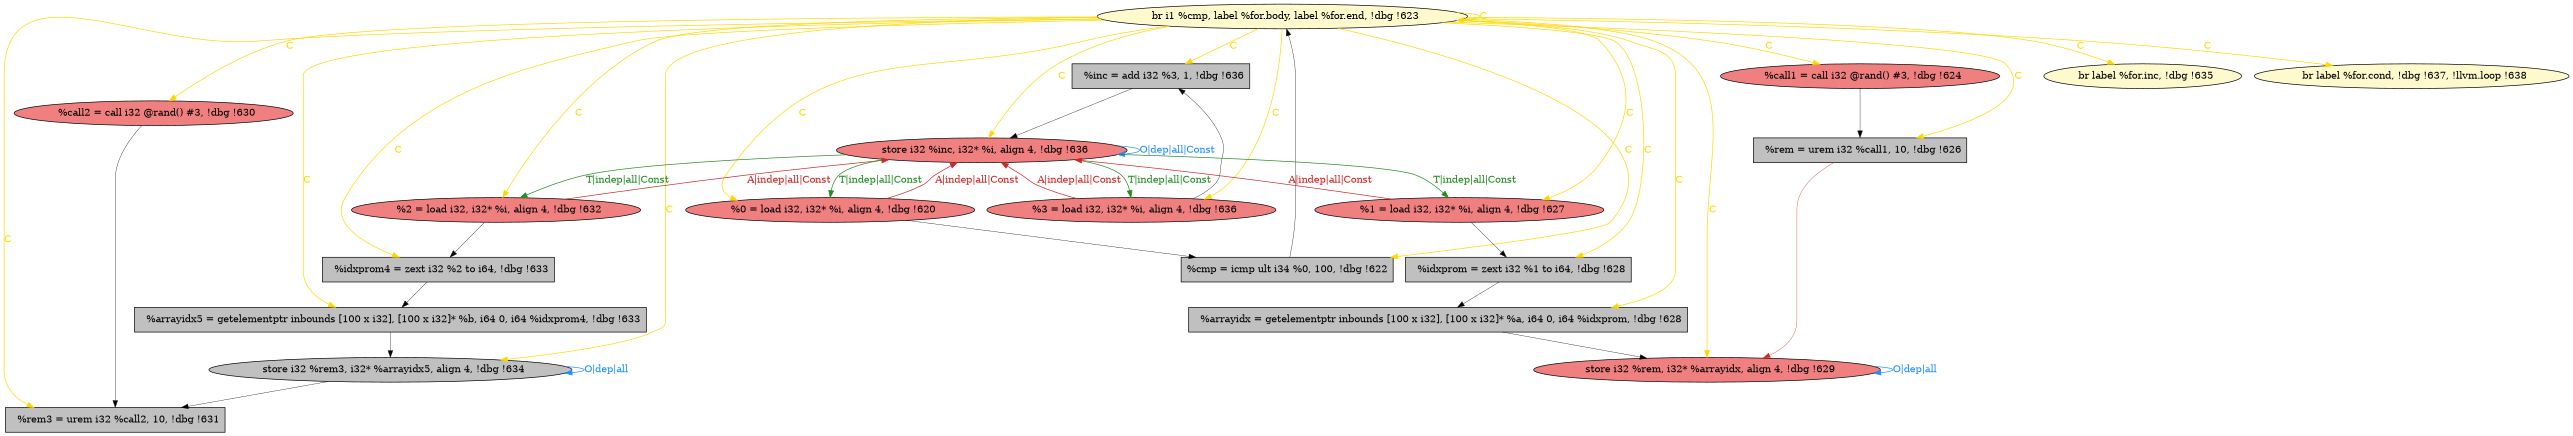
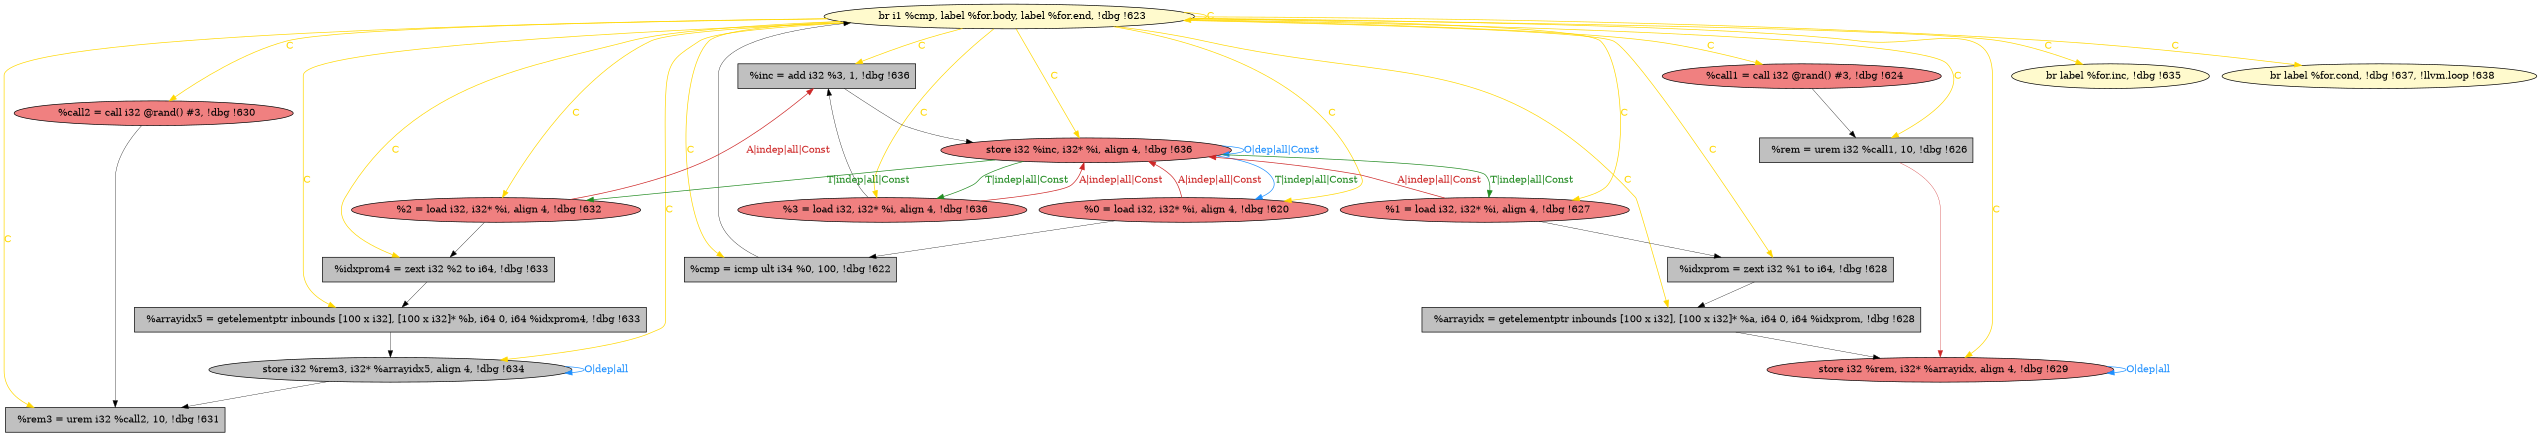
(852, 168) -> (1258, 167)
(716, 179) -> (697, 164)
